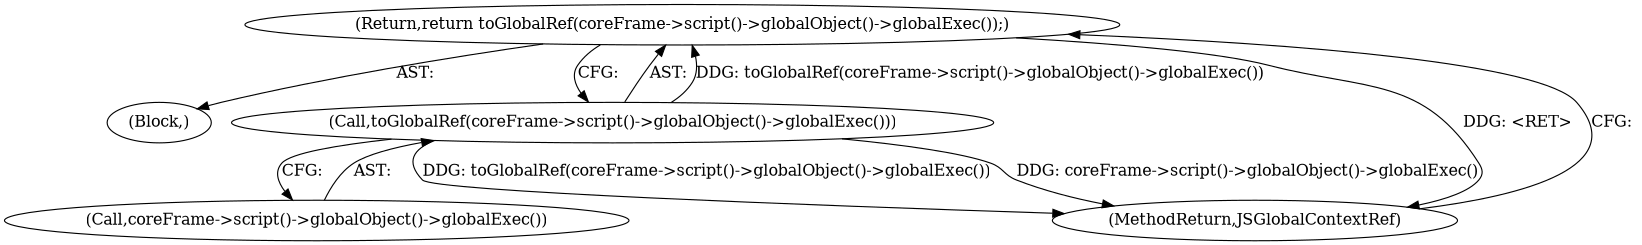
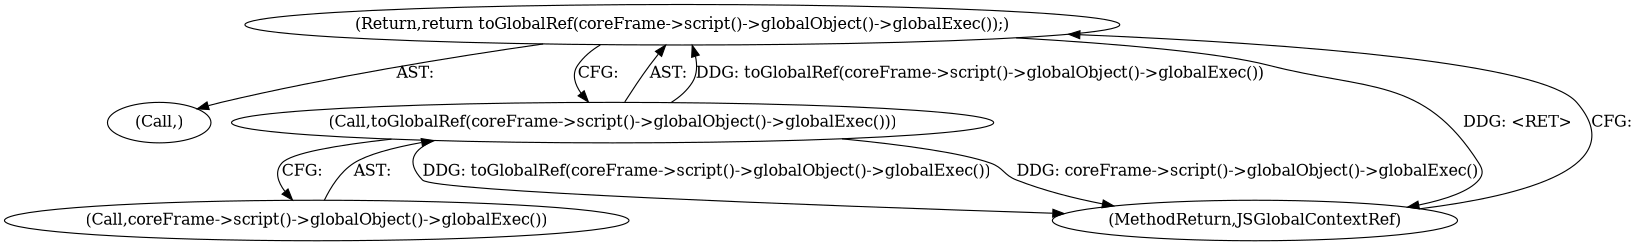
(159, 123) -> (159, 123)
